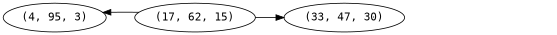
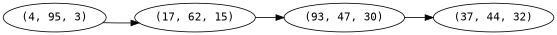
(125, 12) -> (117, 23)
(344, 18) -> (344, 18)
none -> (494, 18)
